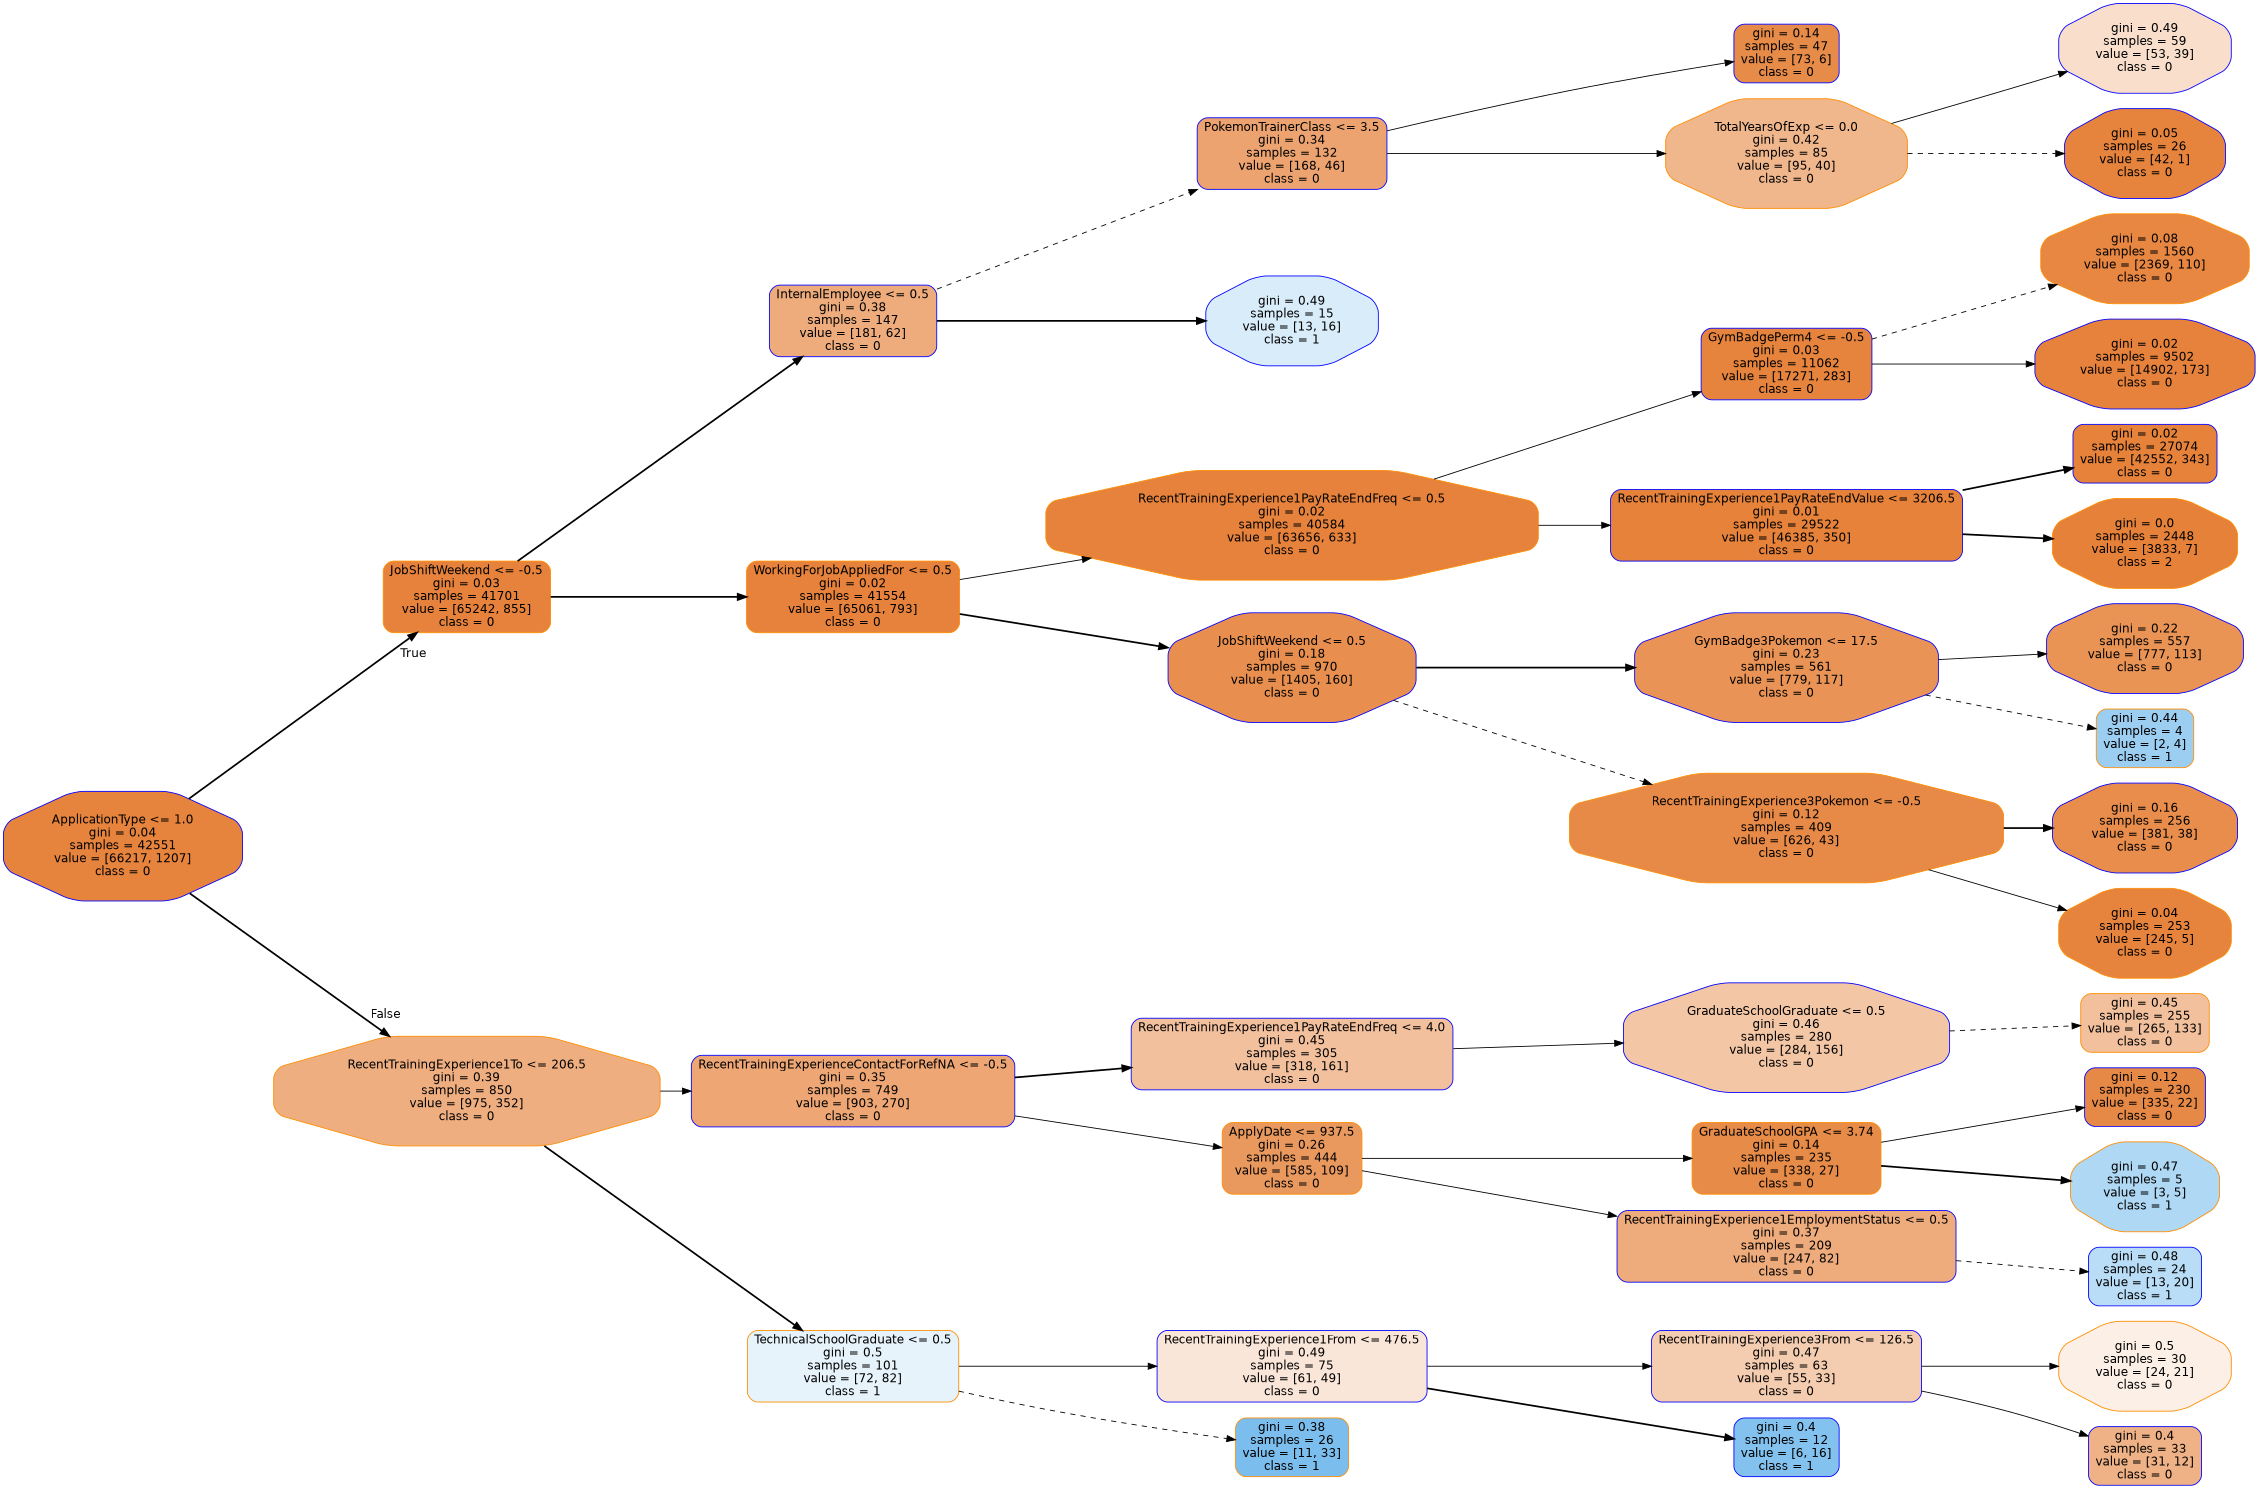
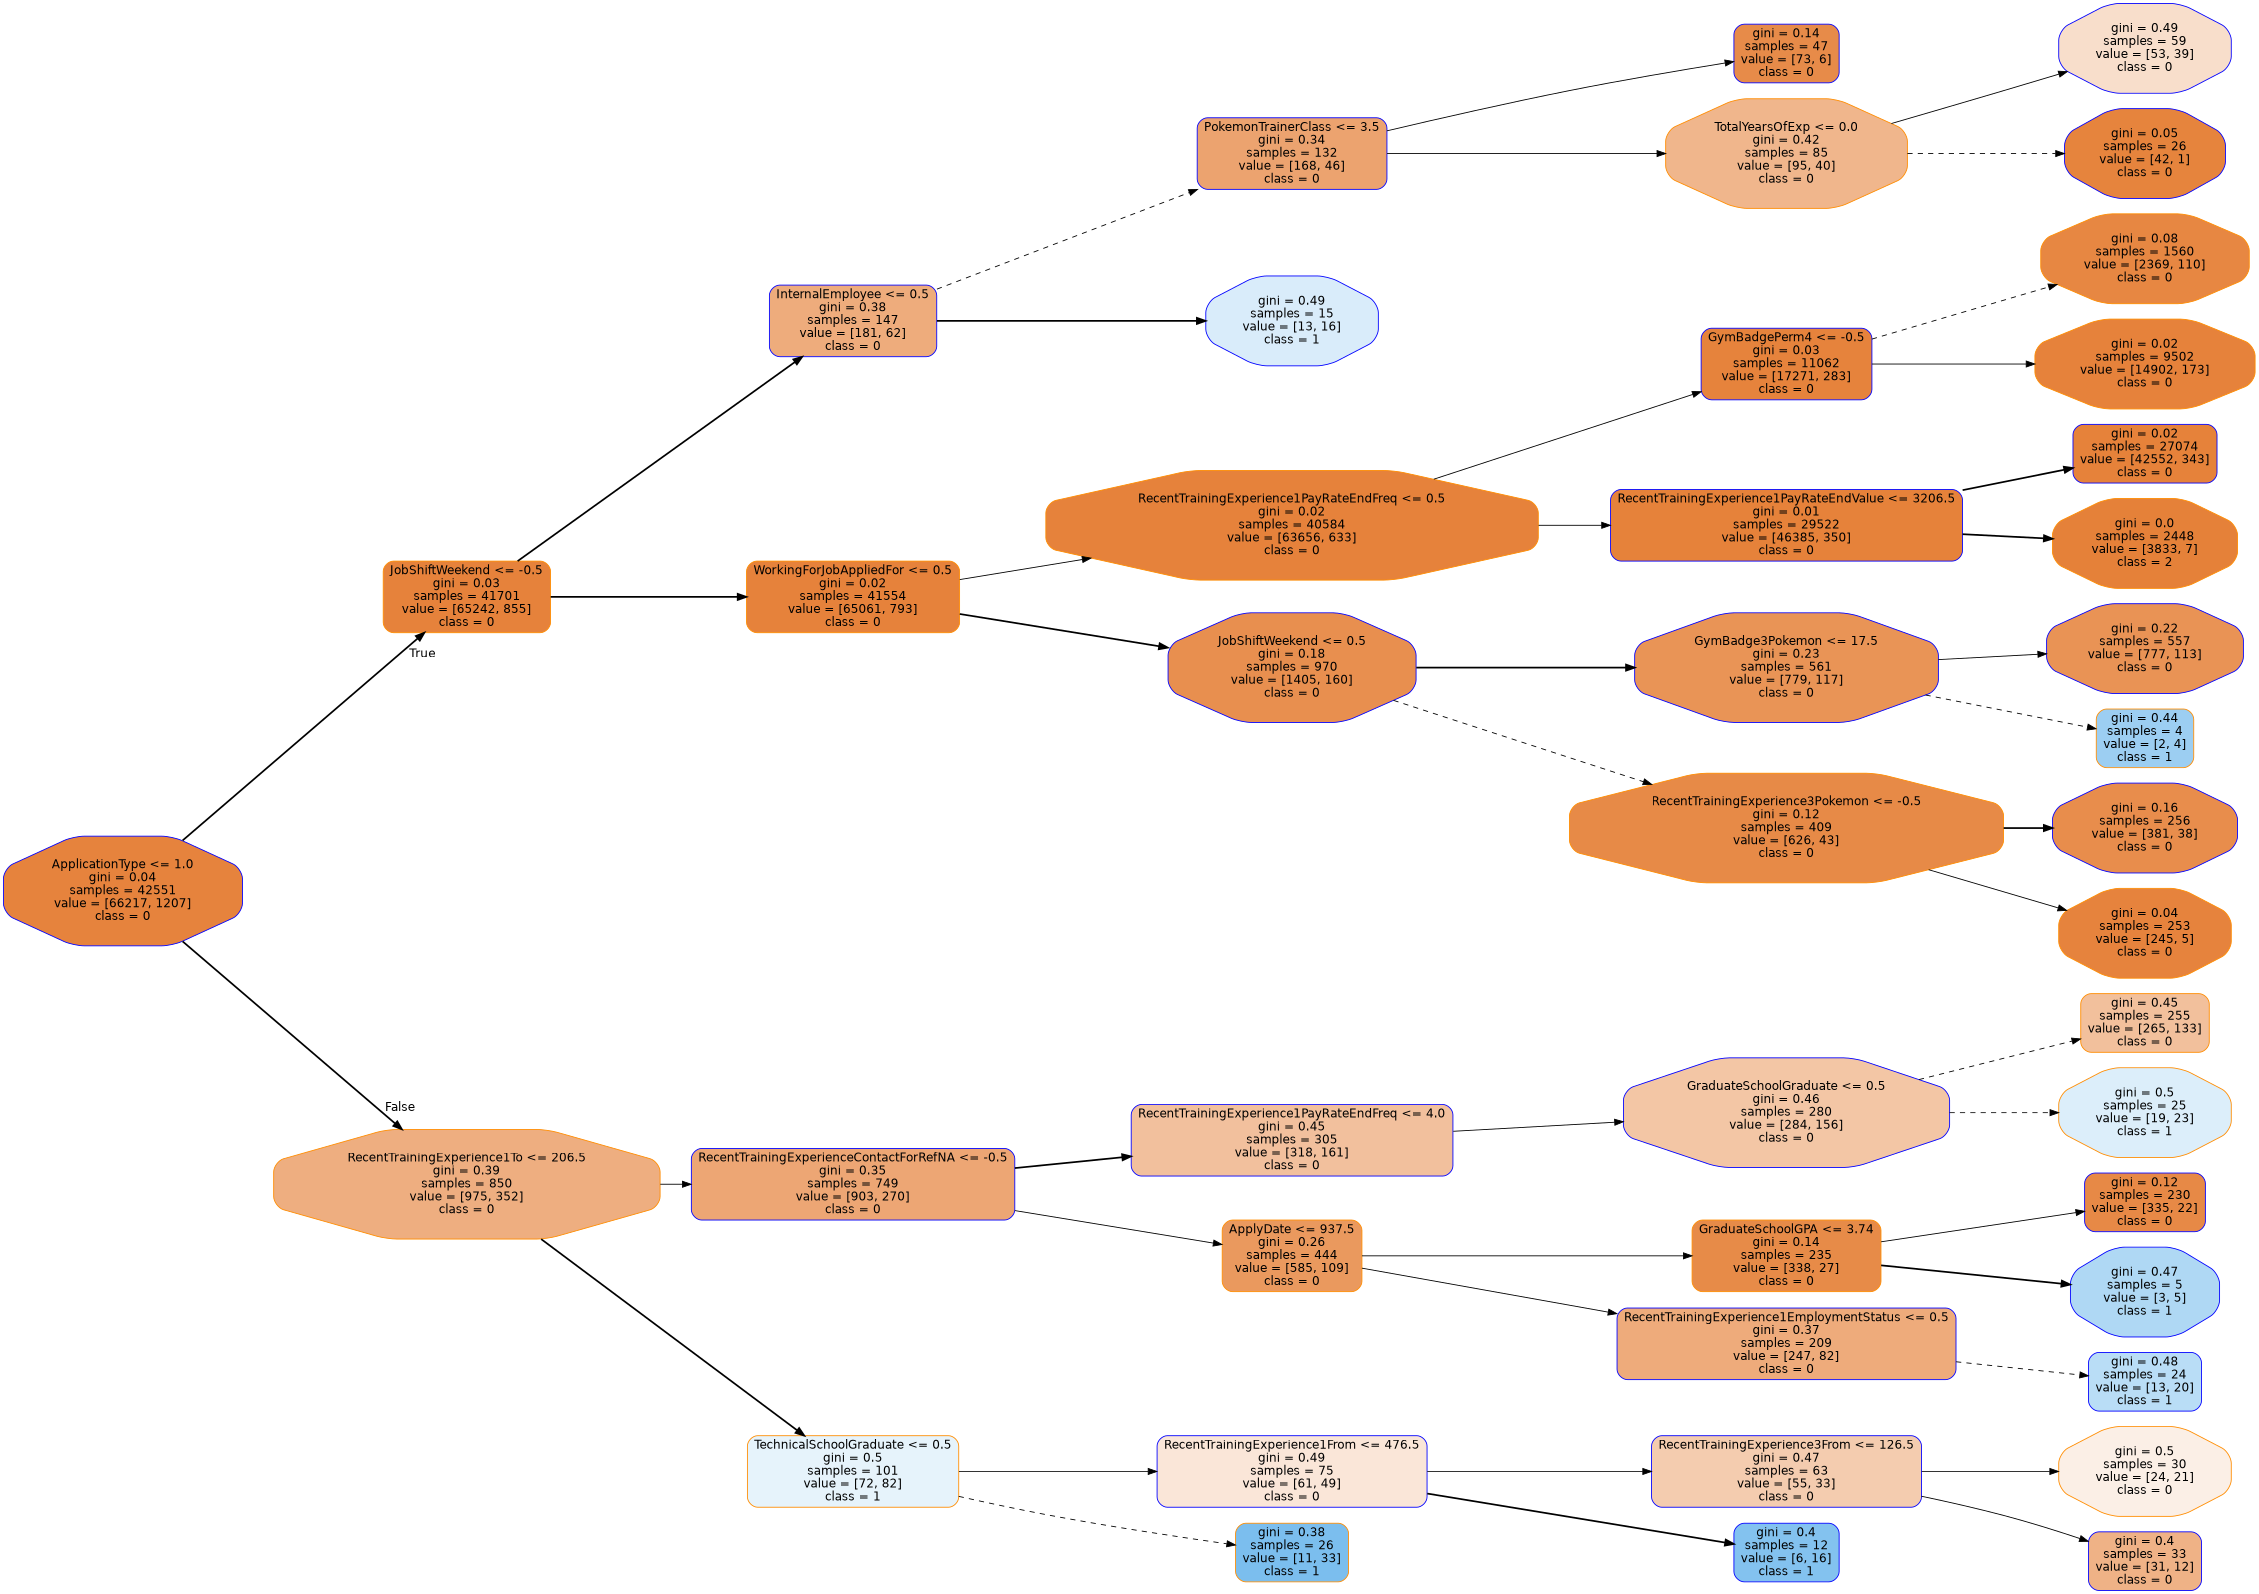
(2145, 364) -> (2145, 364)
none -> (2145, 1113)
(2145, 1187) -> (2145, 1292)
